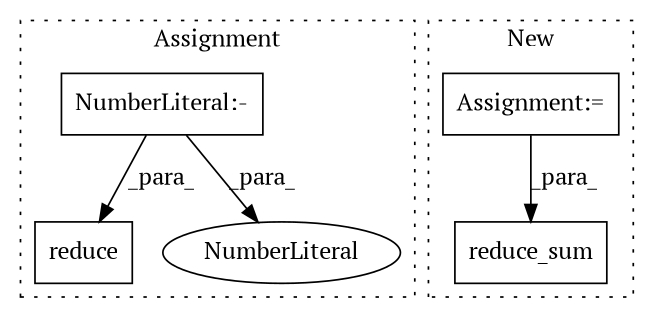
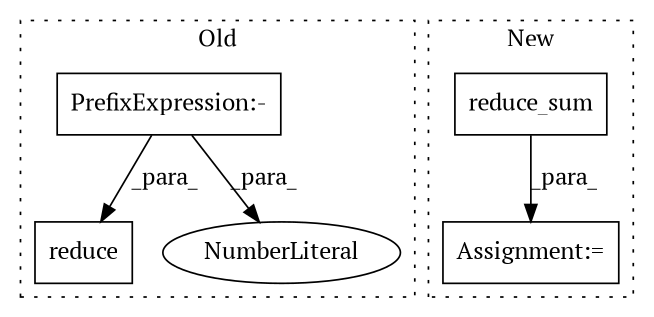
(218, 40) -> (218, 40)
(162, 104) -> (169, 104)
(531, 170) -> (531, 170)
